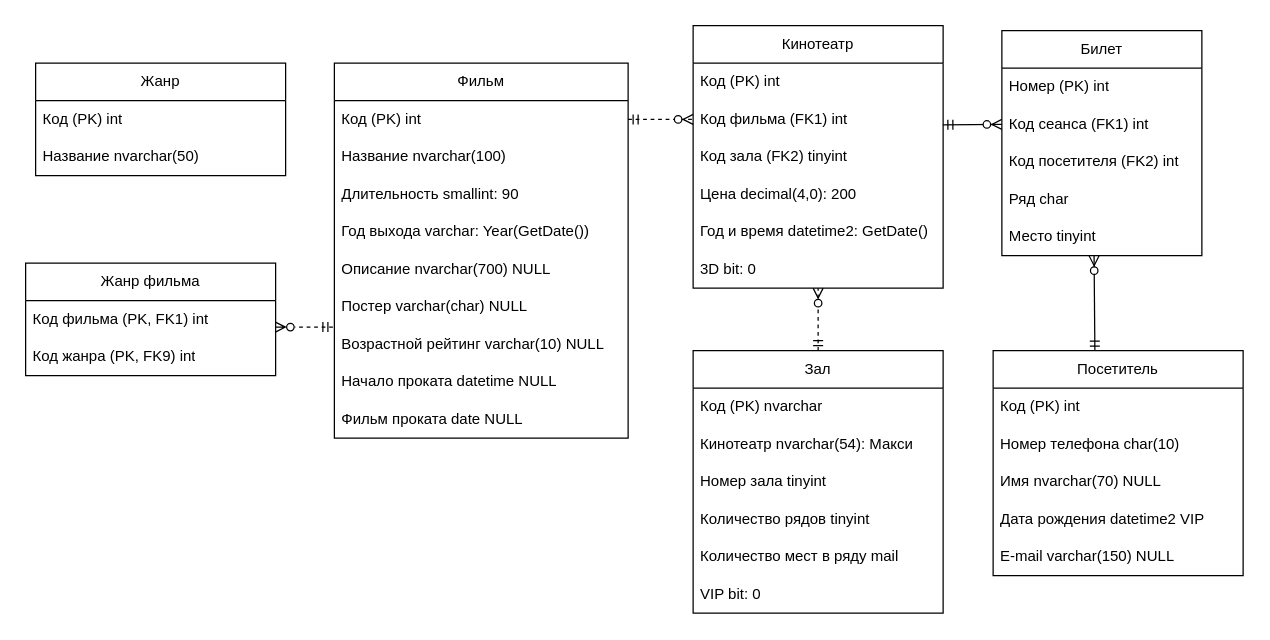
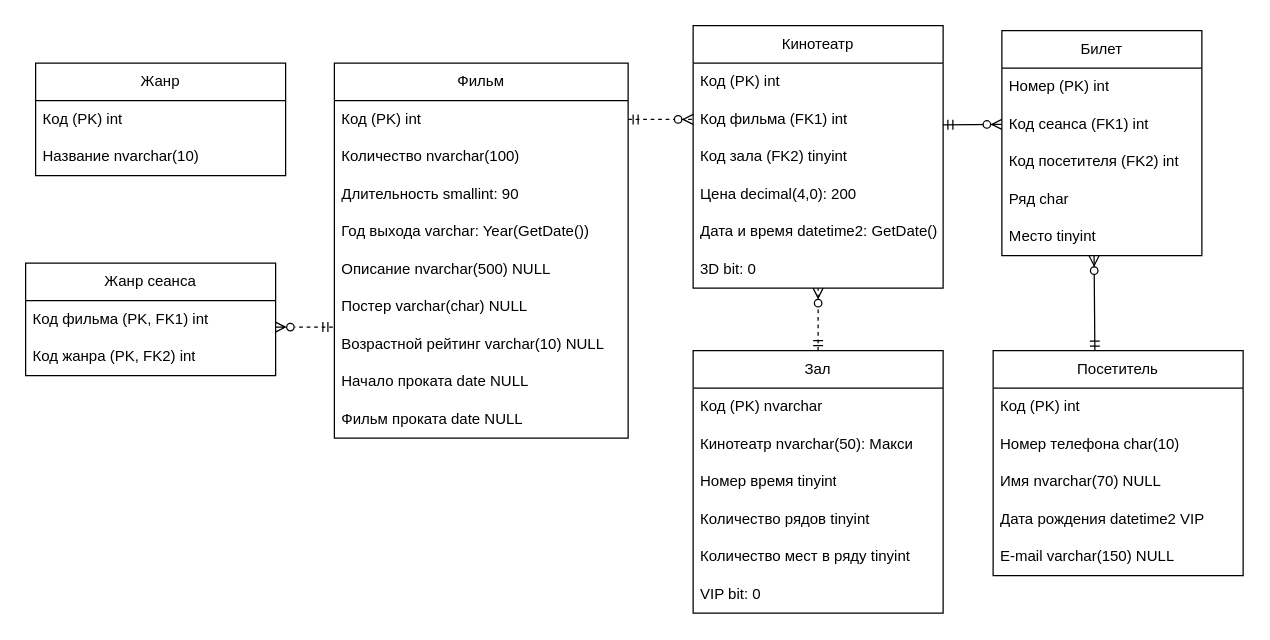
(129, 157) -> (129, 157)
(432, 157) -> (441, 157)
(819, 232) -> (819, 232)
(451, 269) -> (451, 269)
(151, 282) -> (151, 282)
(118, 357) -> (118, 357)
(452, 382) -> (437, 382)
(817, 444) -> (817, 444)
(768, 482) -> (773, 482)
(802, 557) -> (815, 557)
